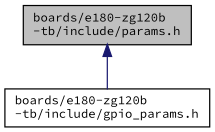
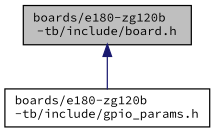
(107, 25) -> (107, 25)
